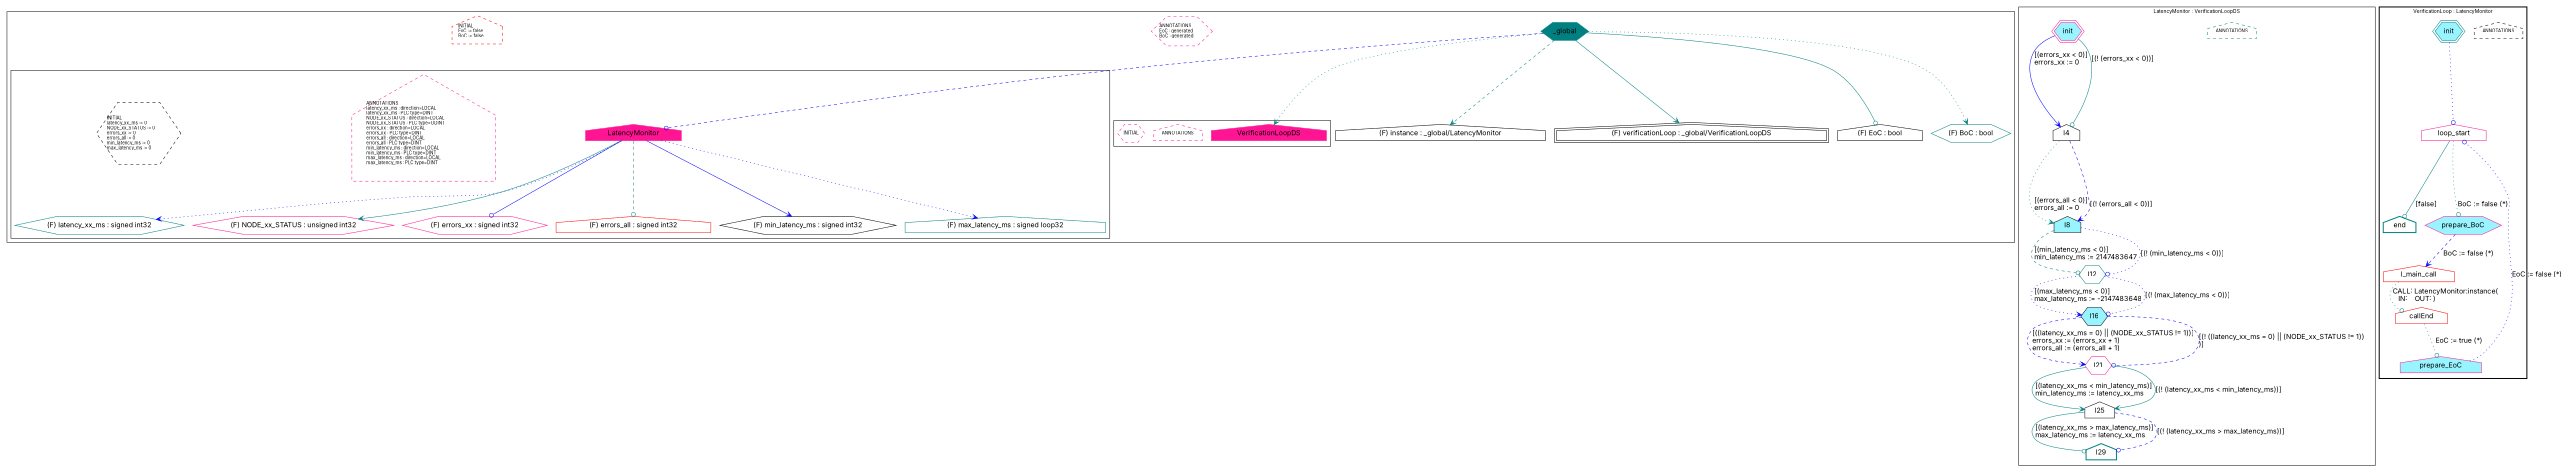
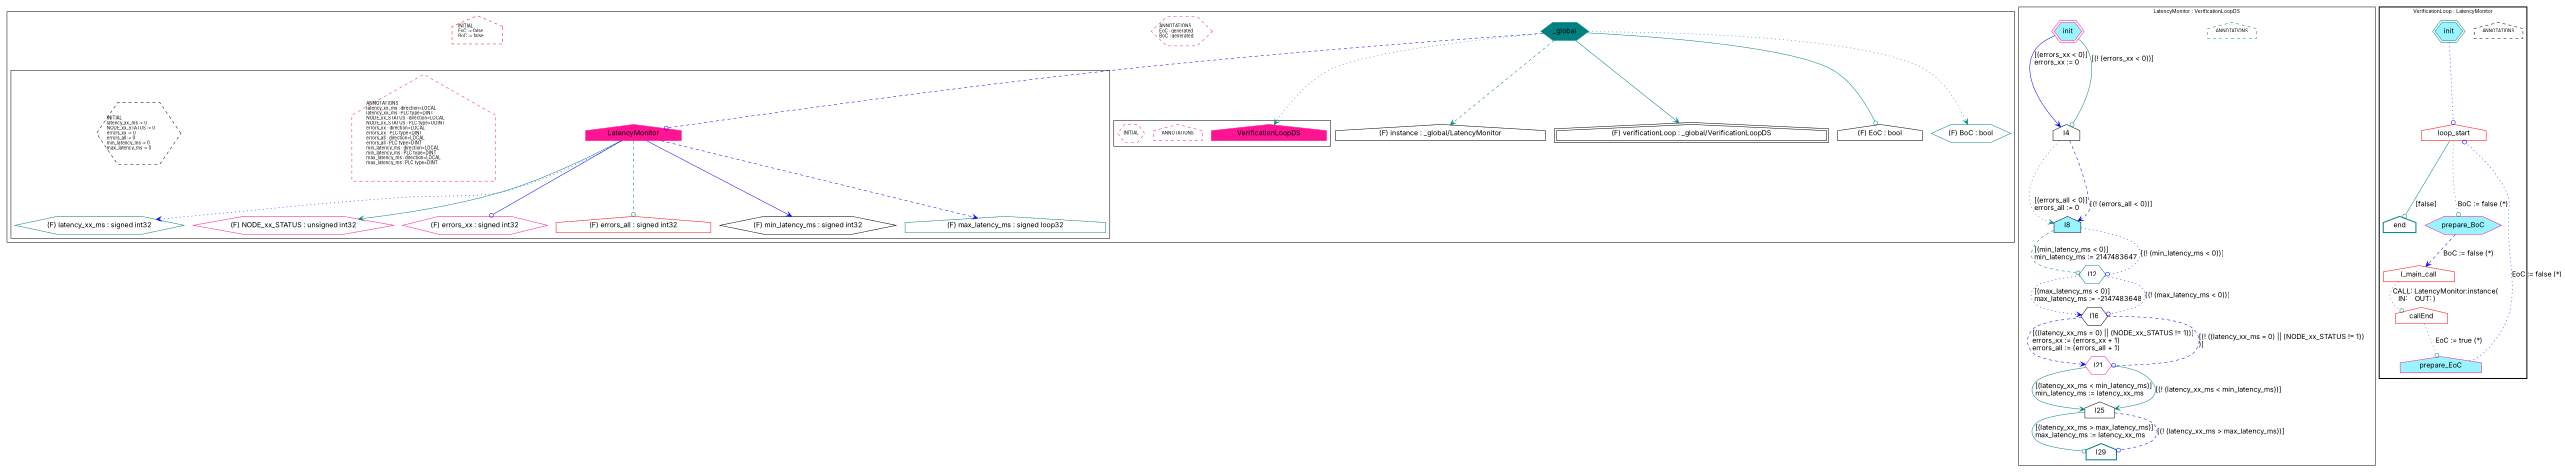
(2454, 133) -> (2454, 133)
(817, 179) -> (817, 179)
(2094, 316) -> (2094, 316)
